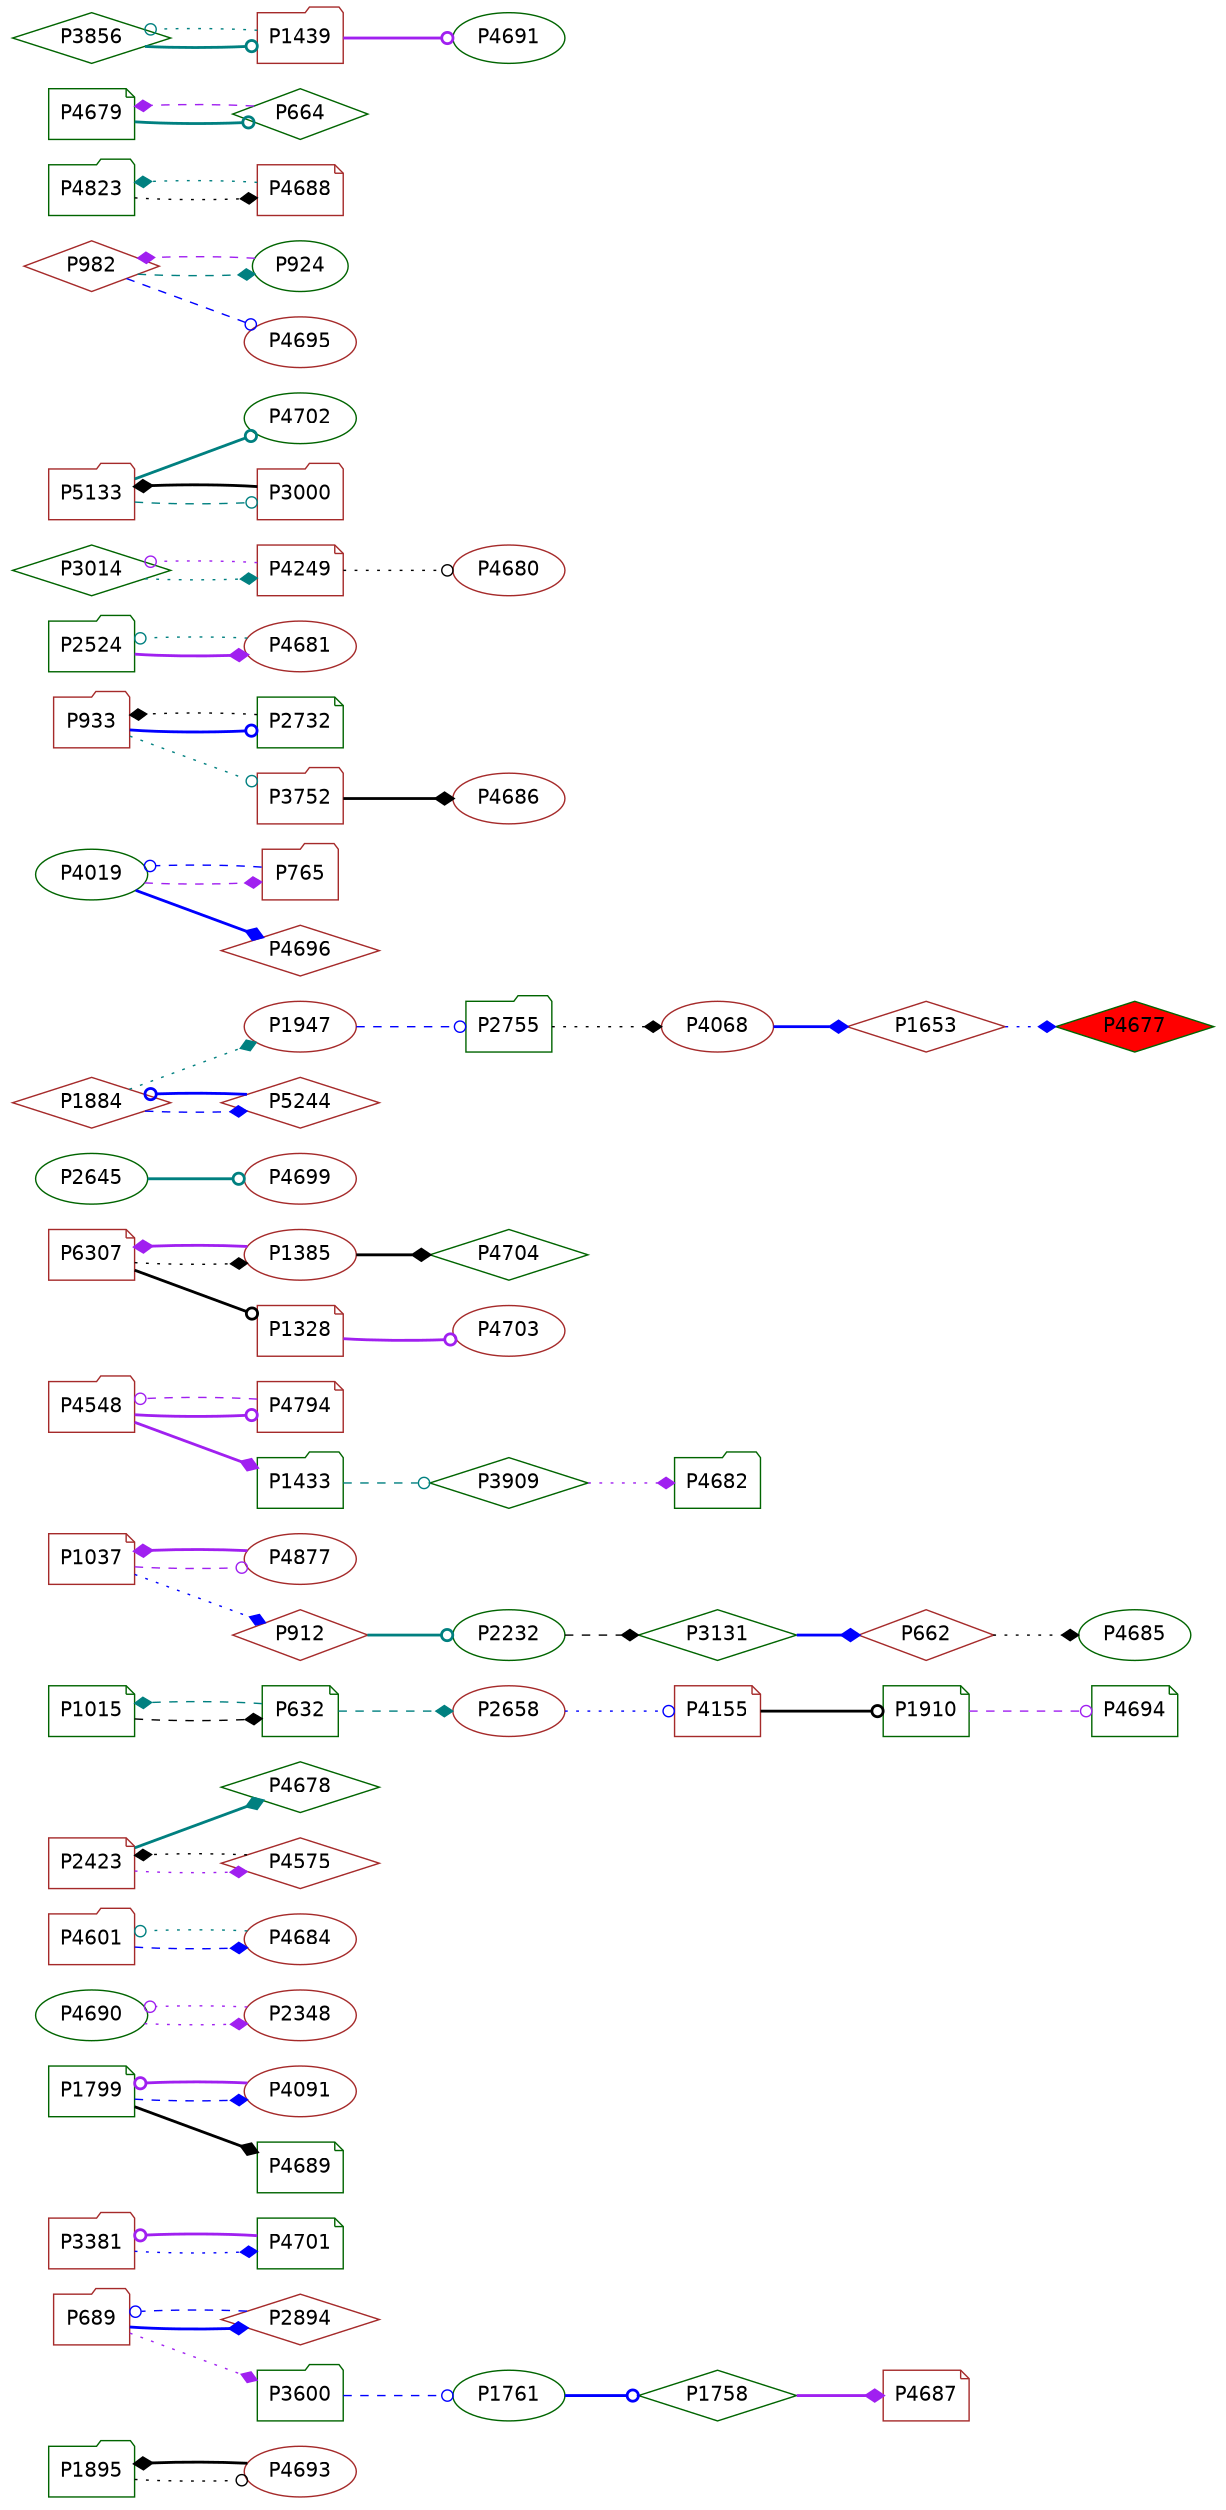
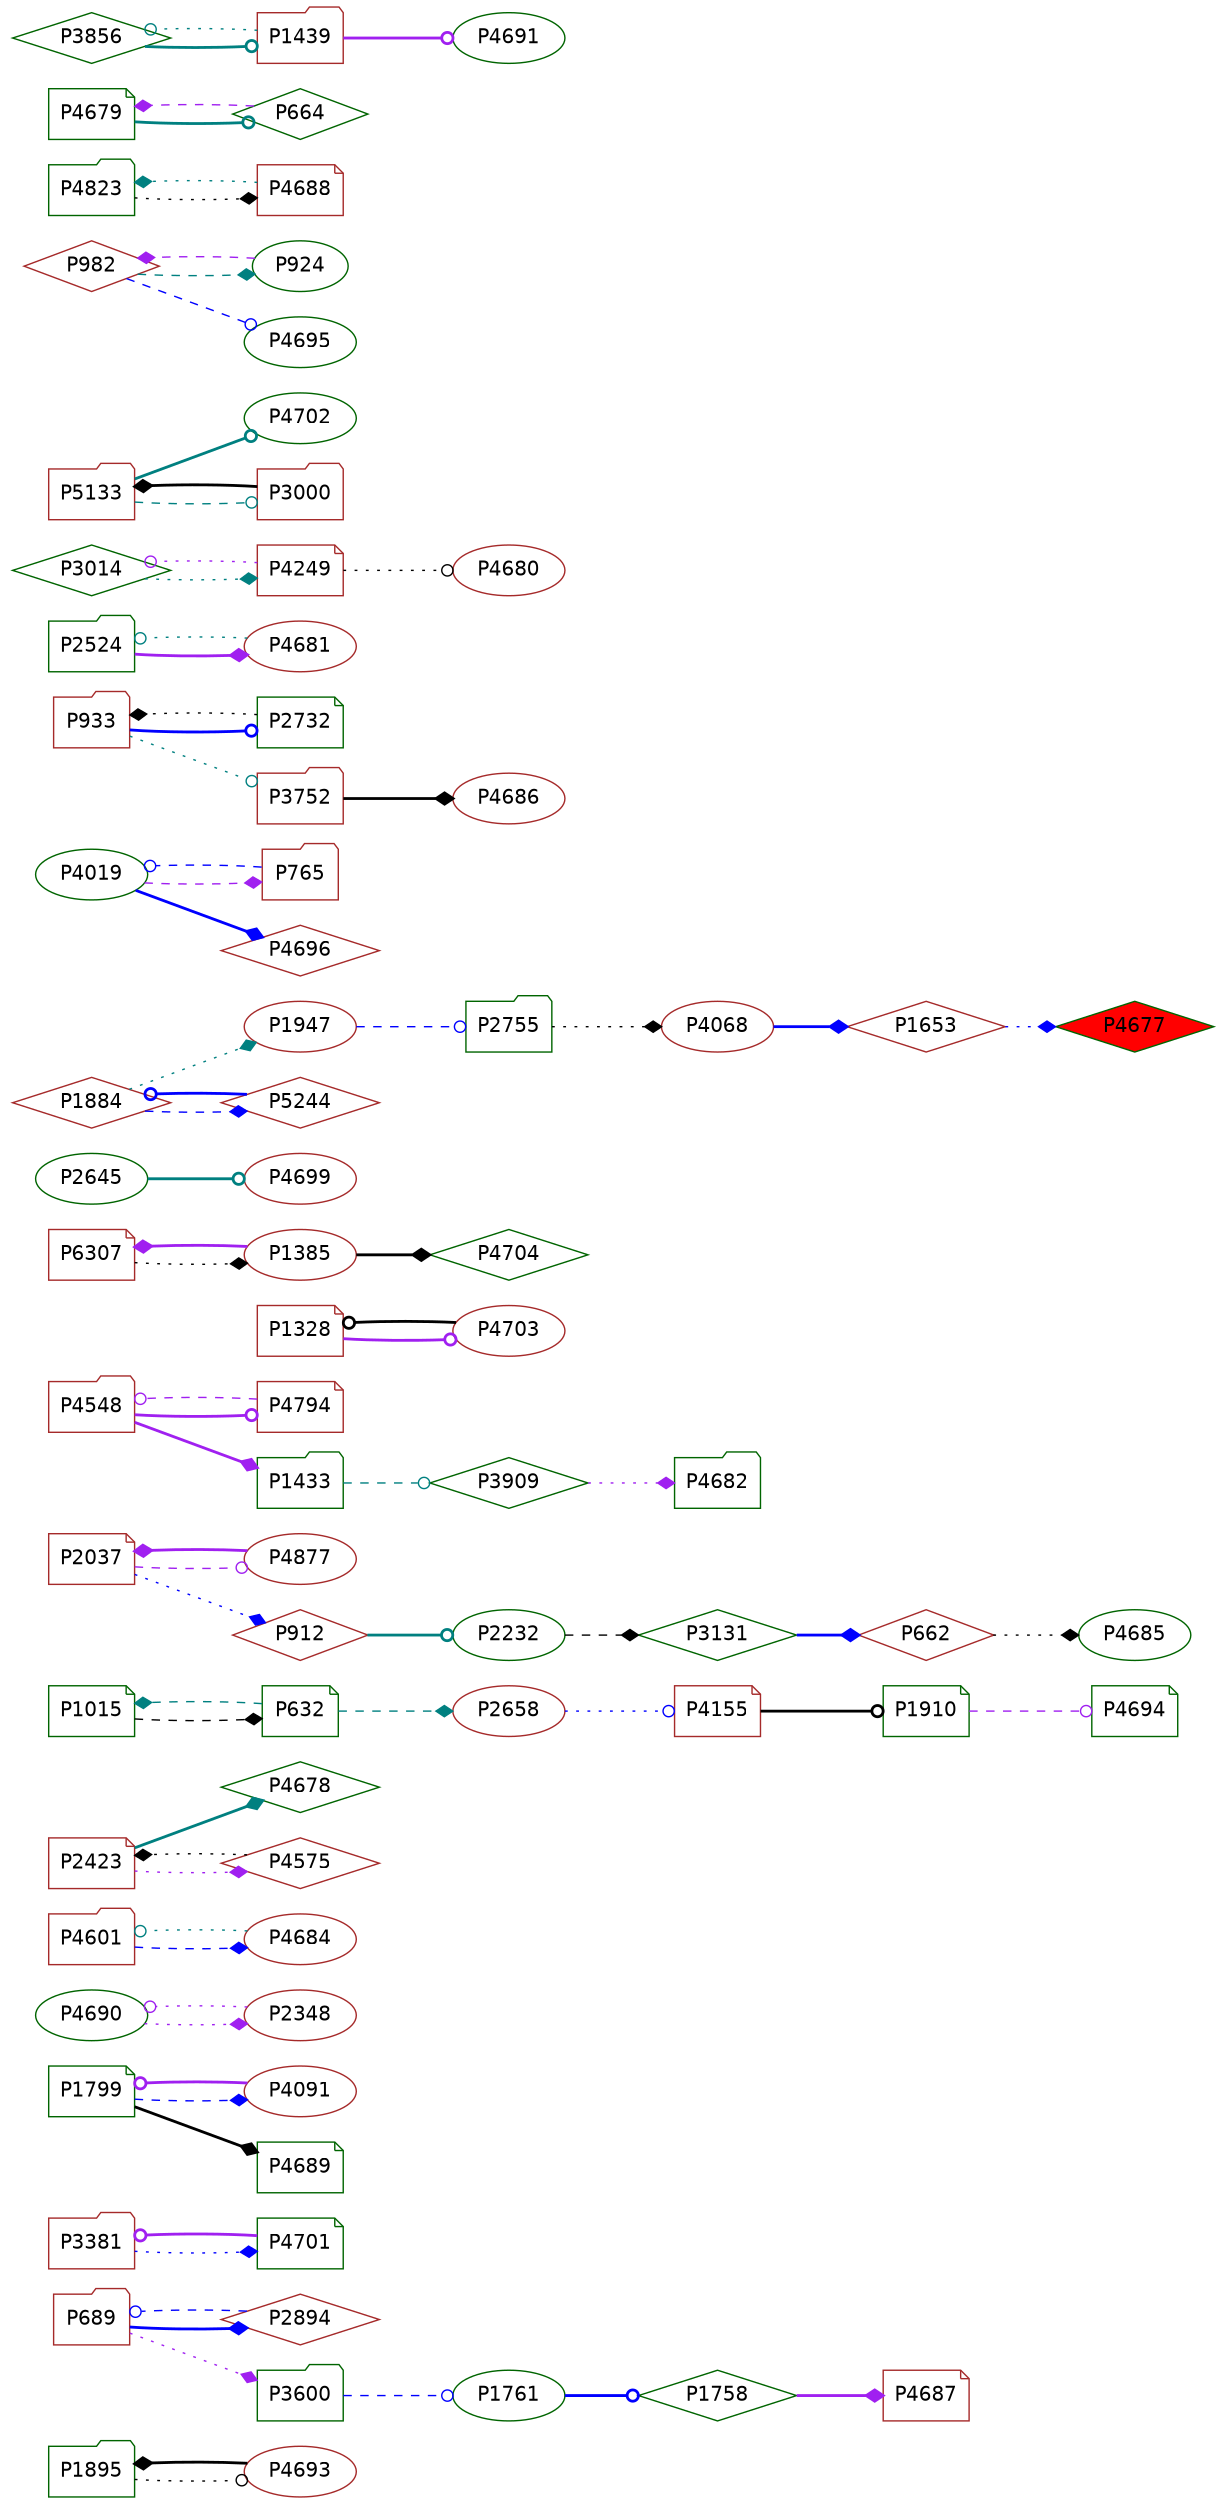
(300, 342) -> (300, 342)
(191, 1291) -> (405, 1321)
(92, 1559) -> (92, 1559)
